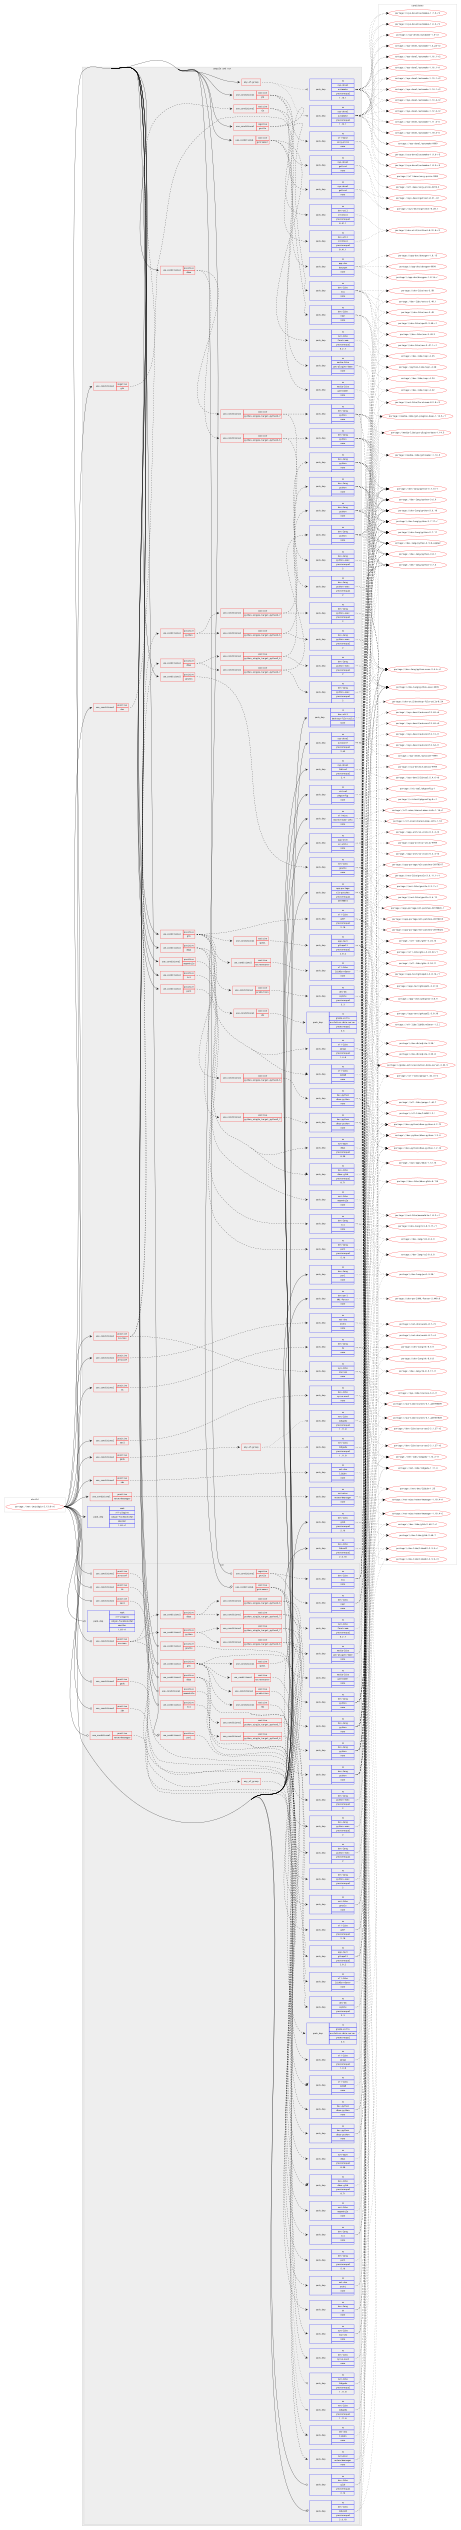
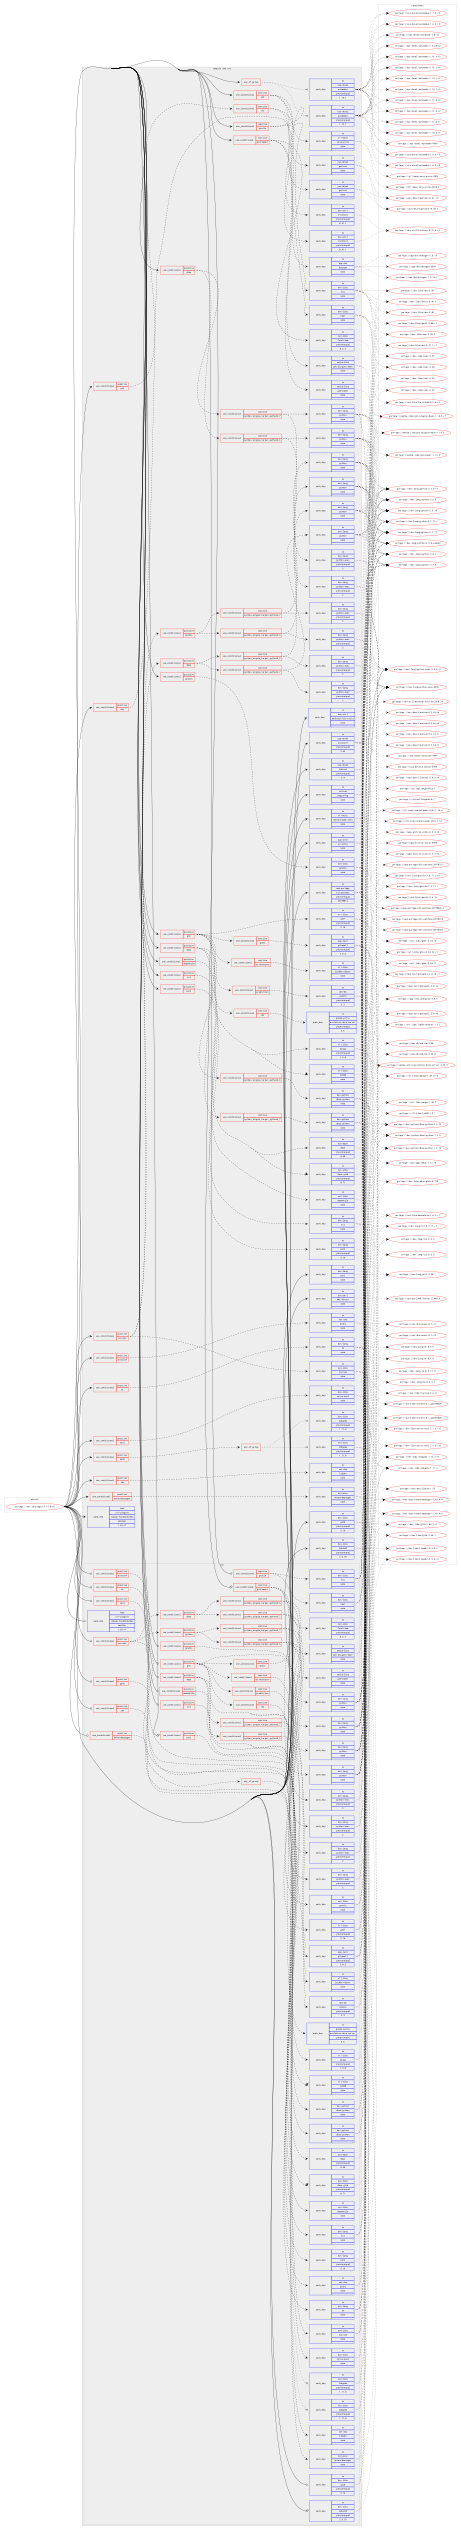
(418, 367) -> (418, 367)
(418, 800) -> (418, 800)
none -> (418, 1382)
